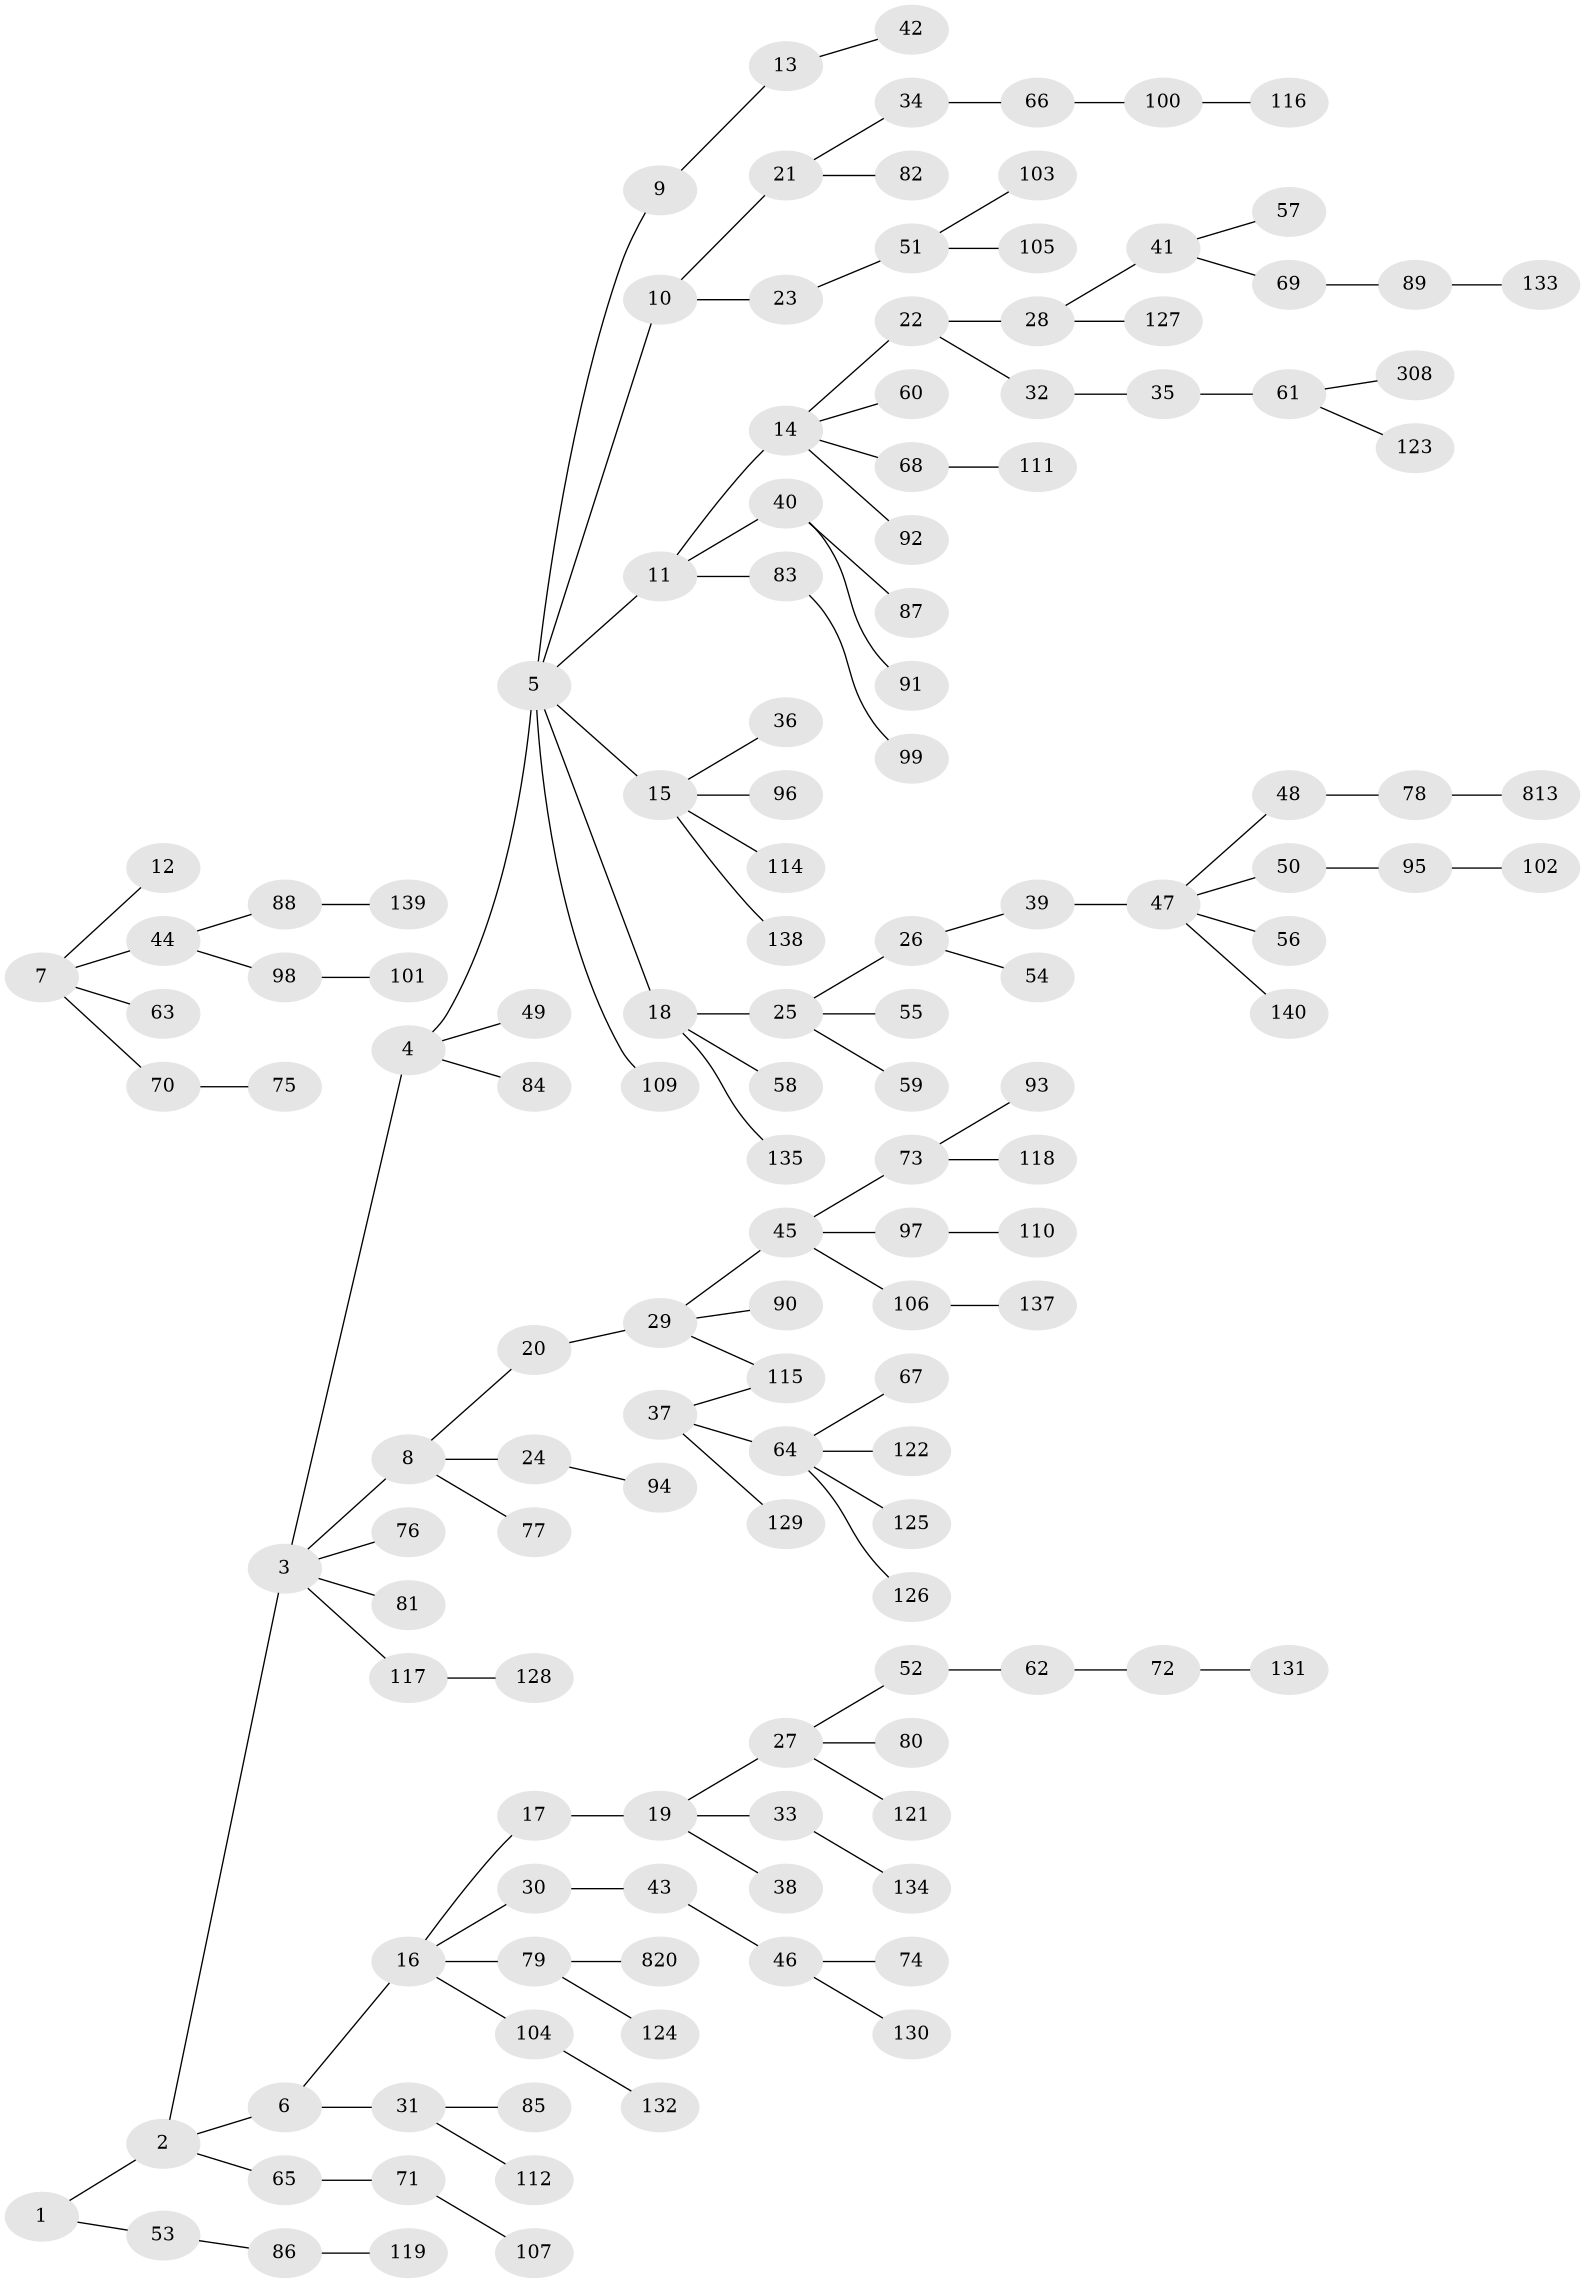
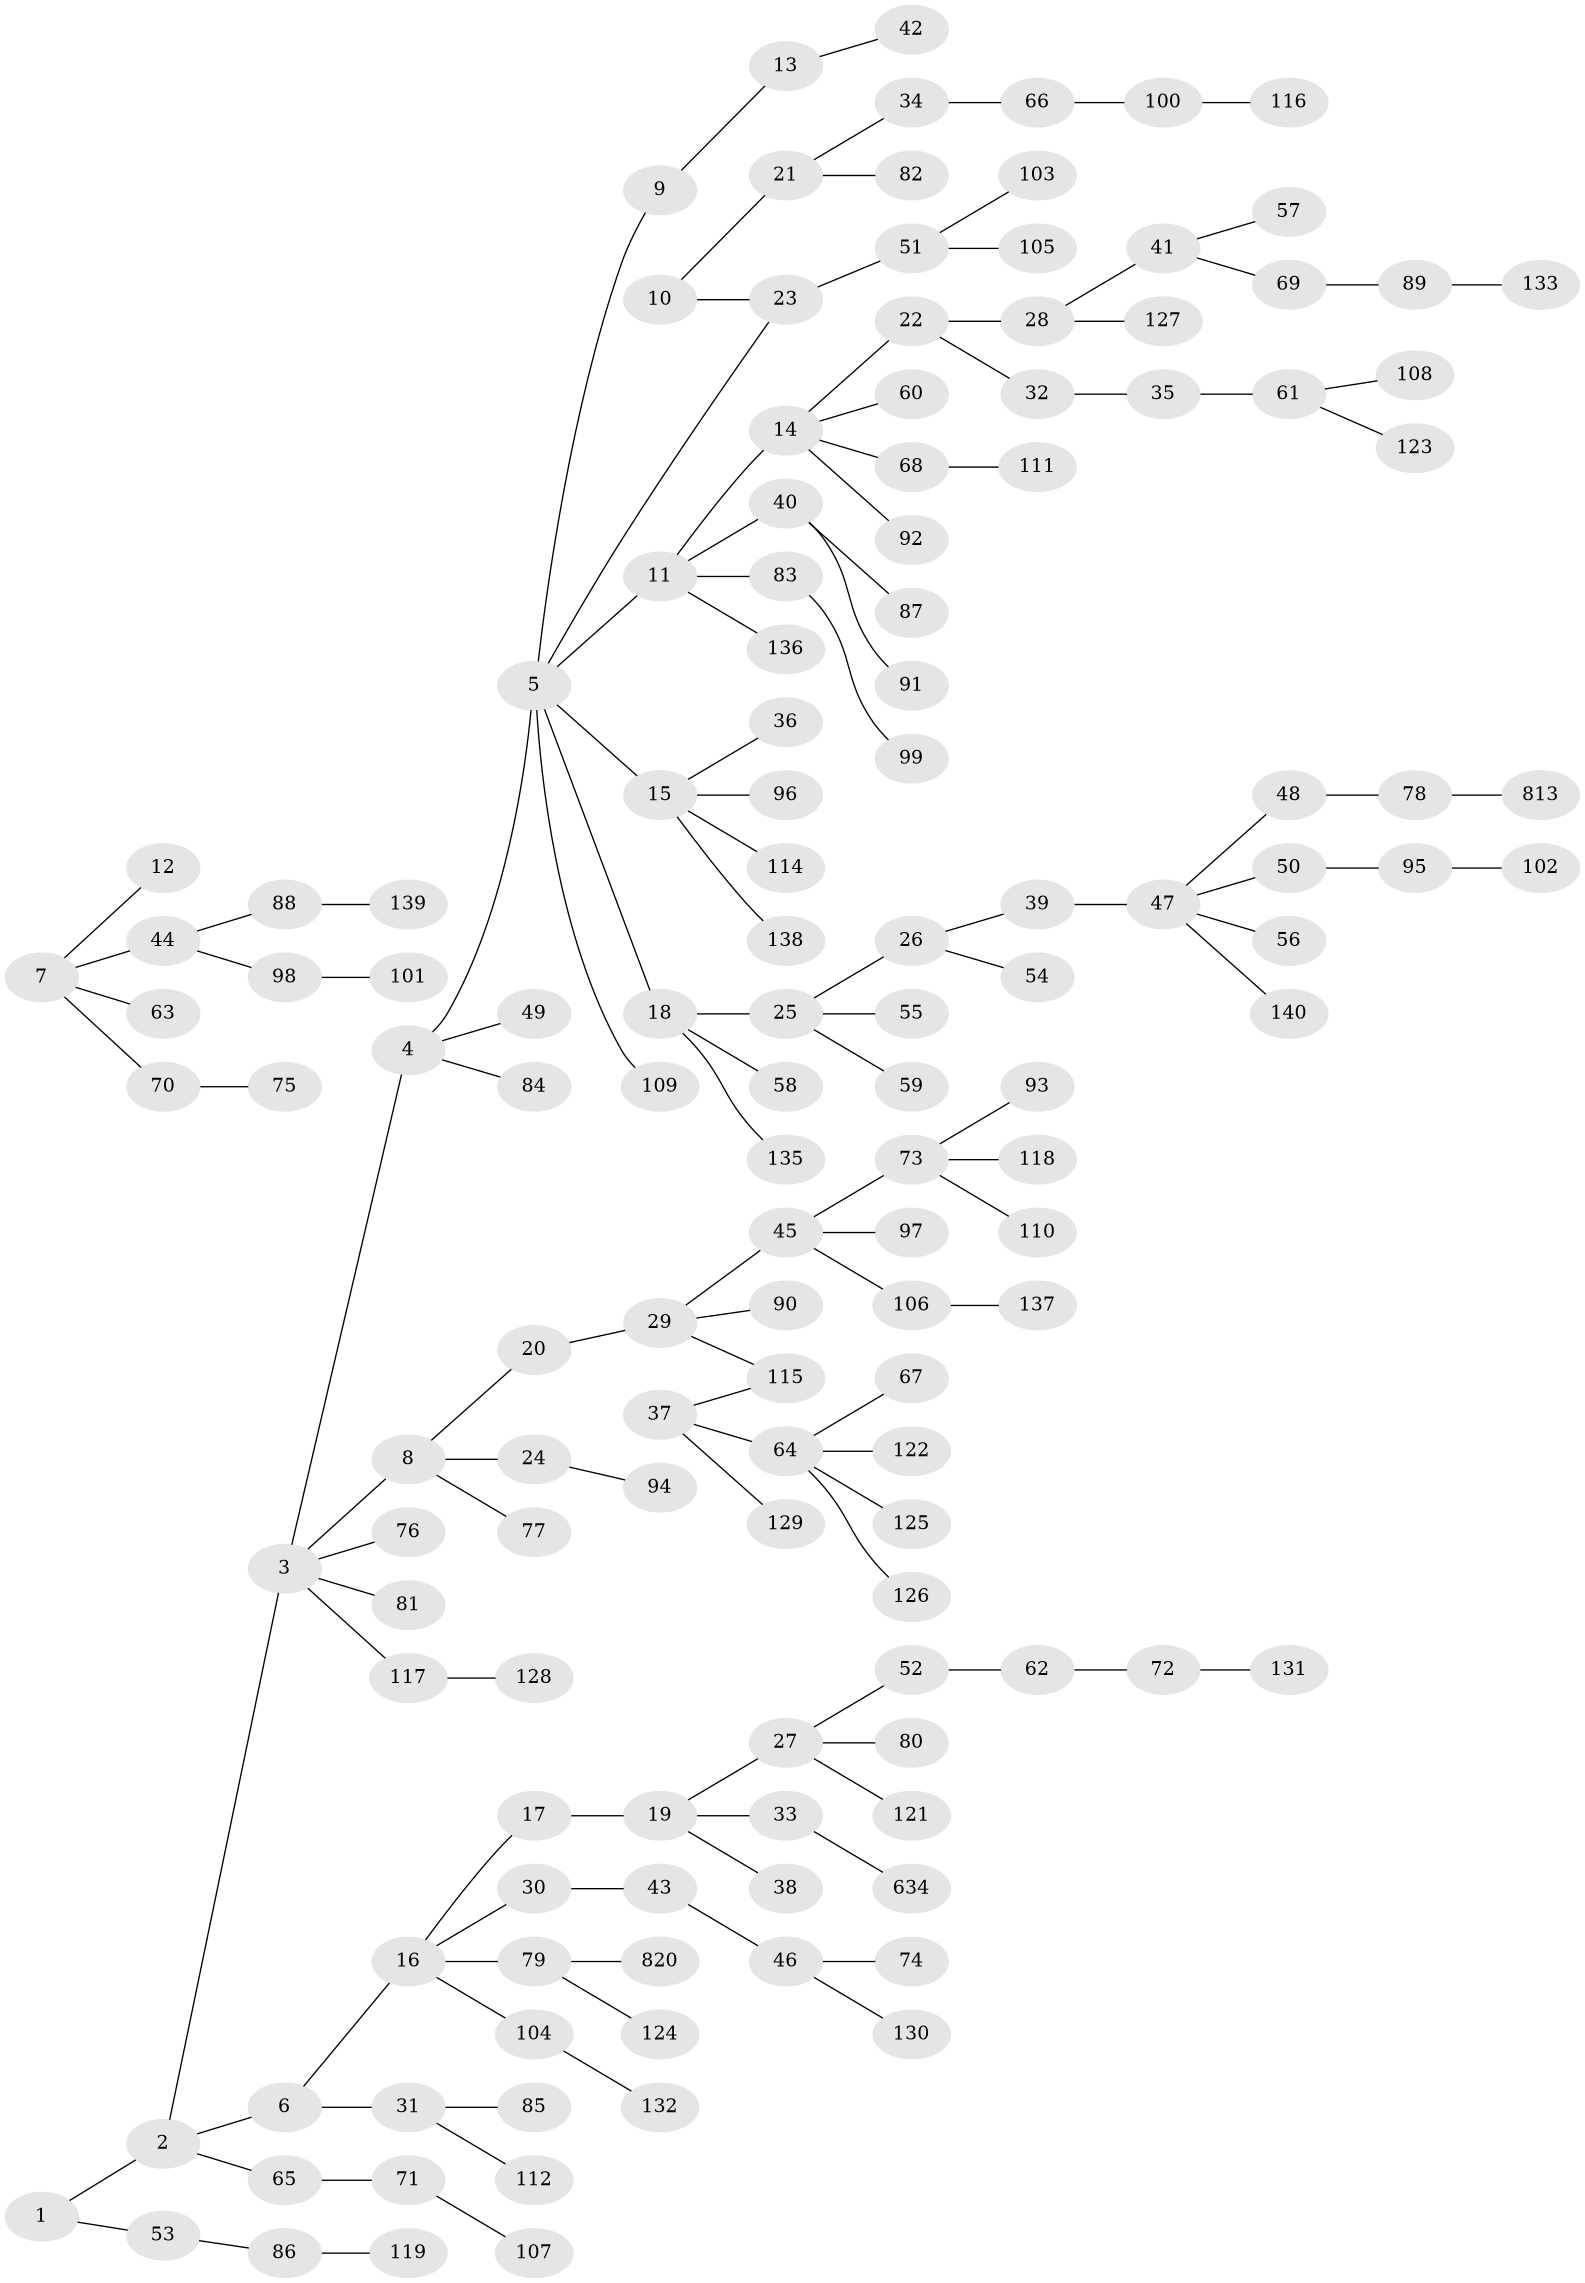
(1415, 375) -> (1415, 375)
(597, 493) -> (654, 490)
none -> (786, 649)
(974, 1233) -> (974, 1196)
(912, 1889) -> (912, 1889)
